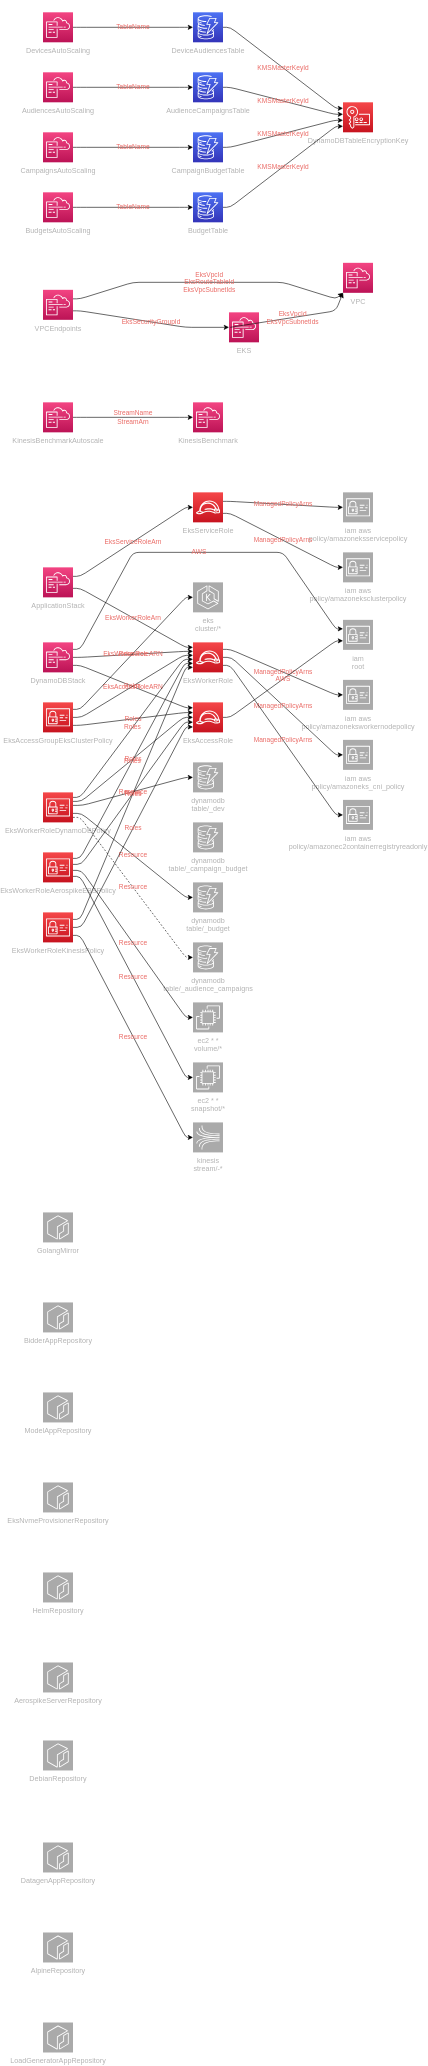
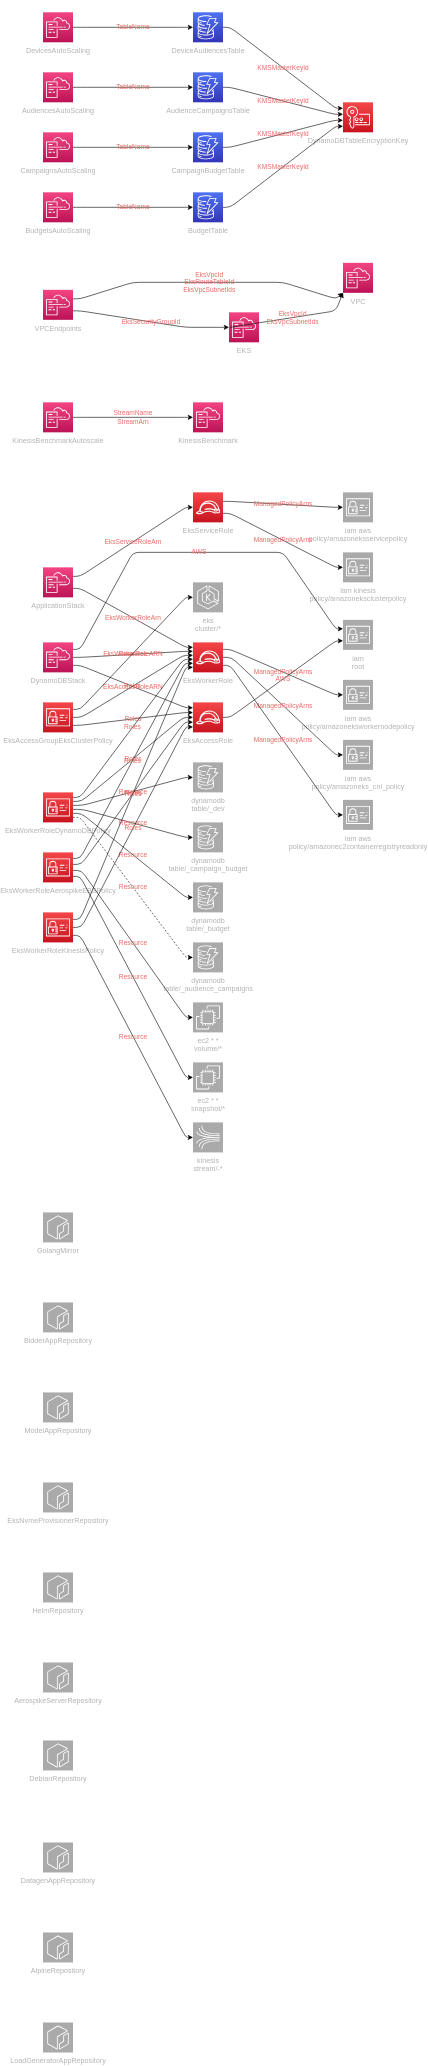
(358, 595) -> (358, 595)
none -> (132, 823)
